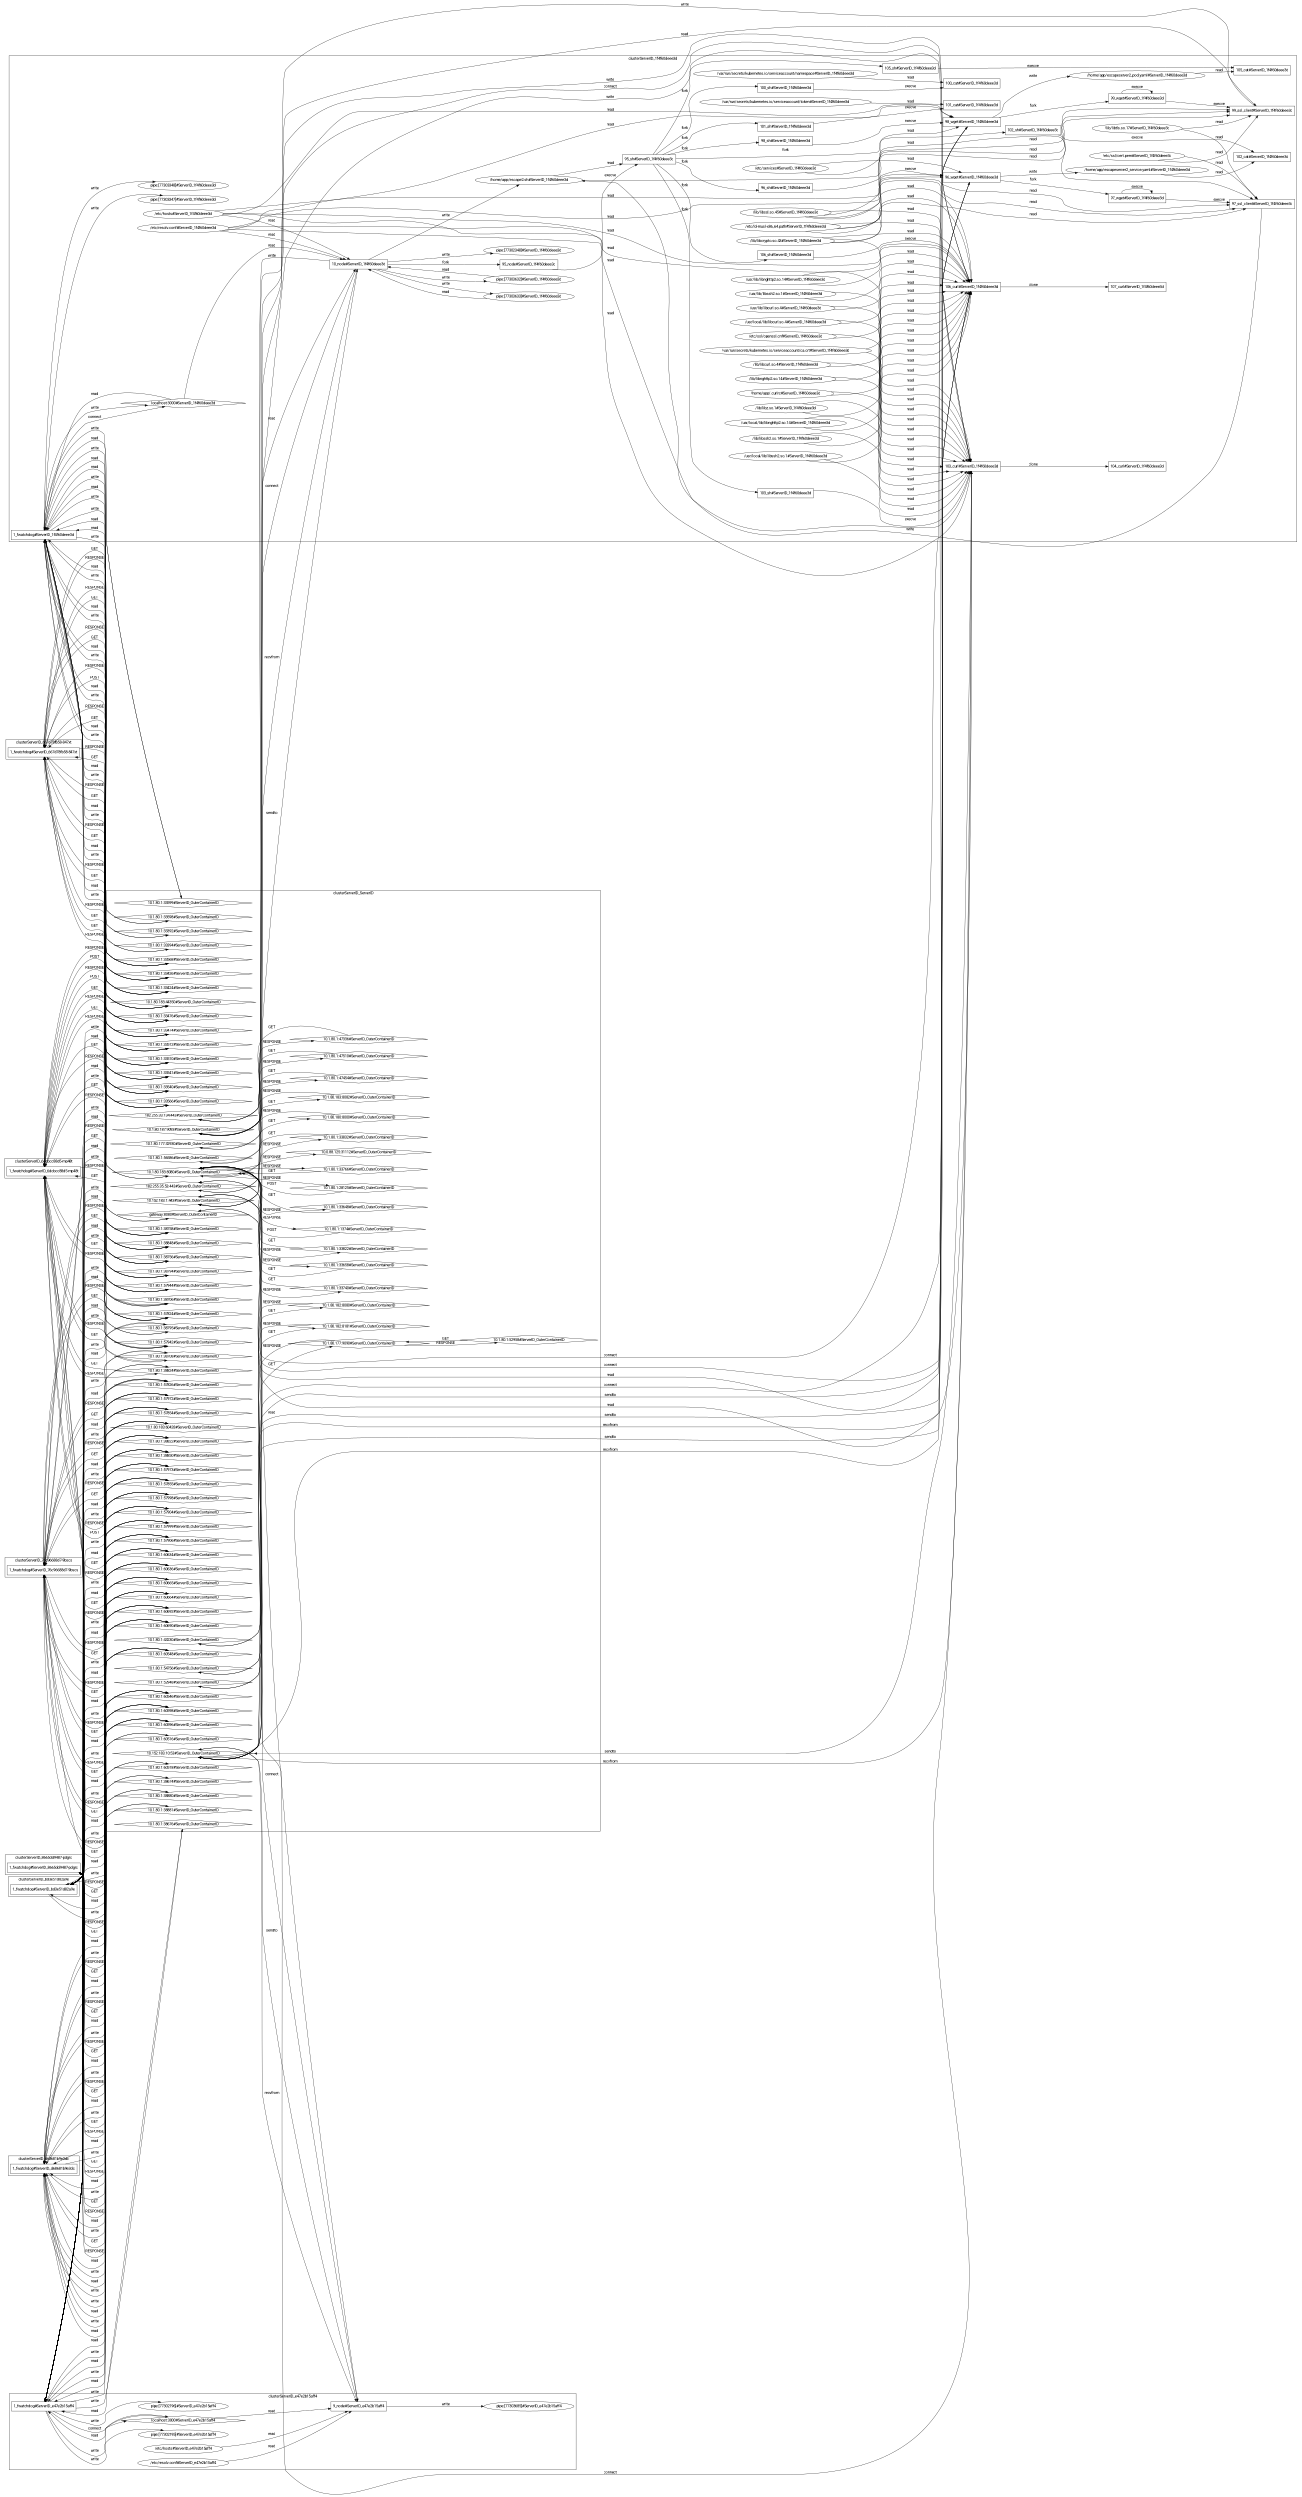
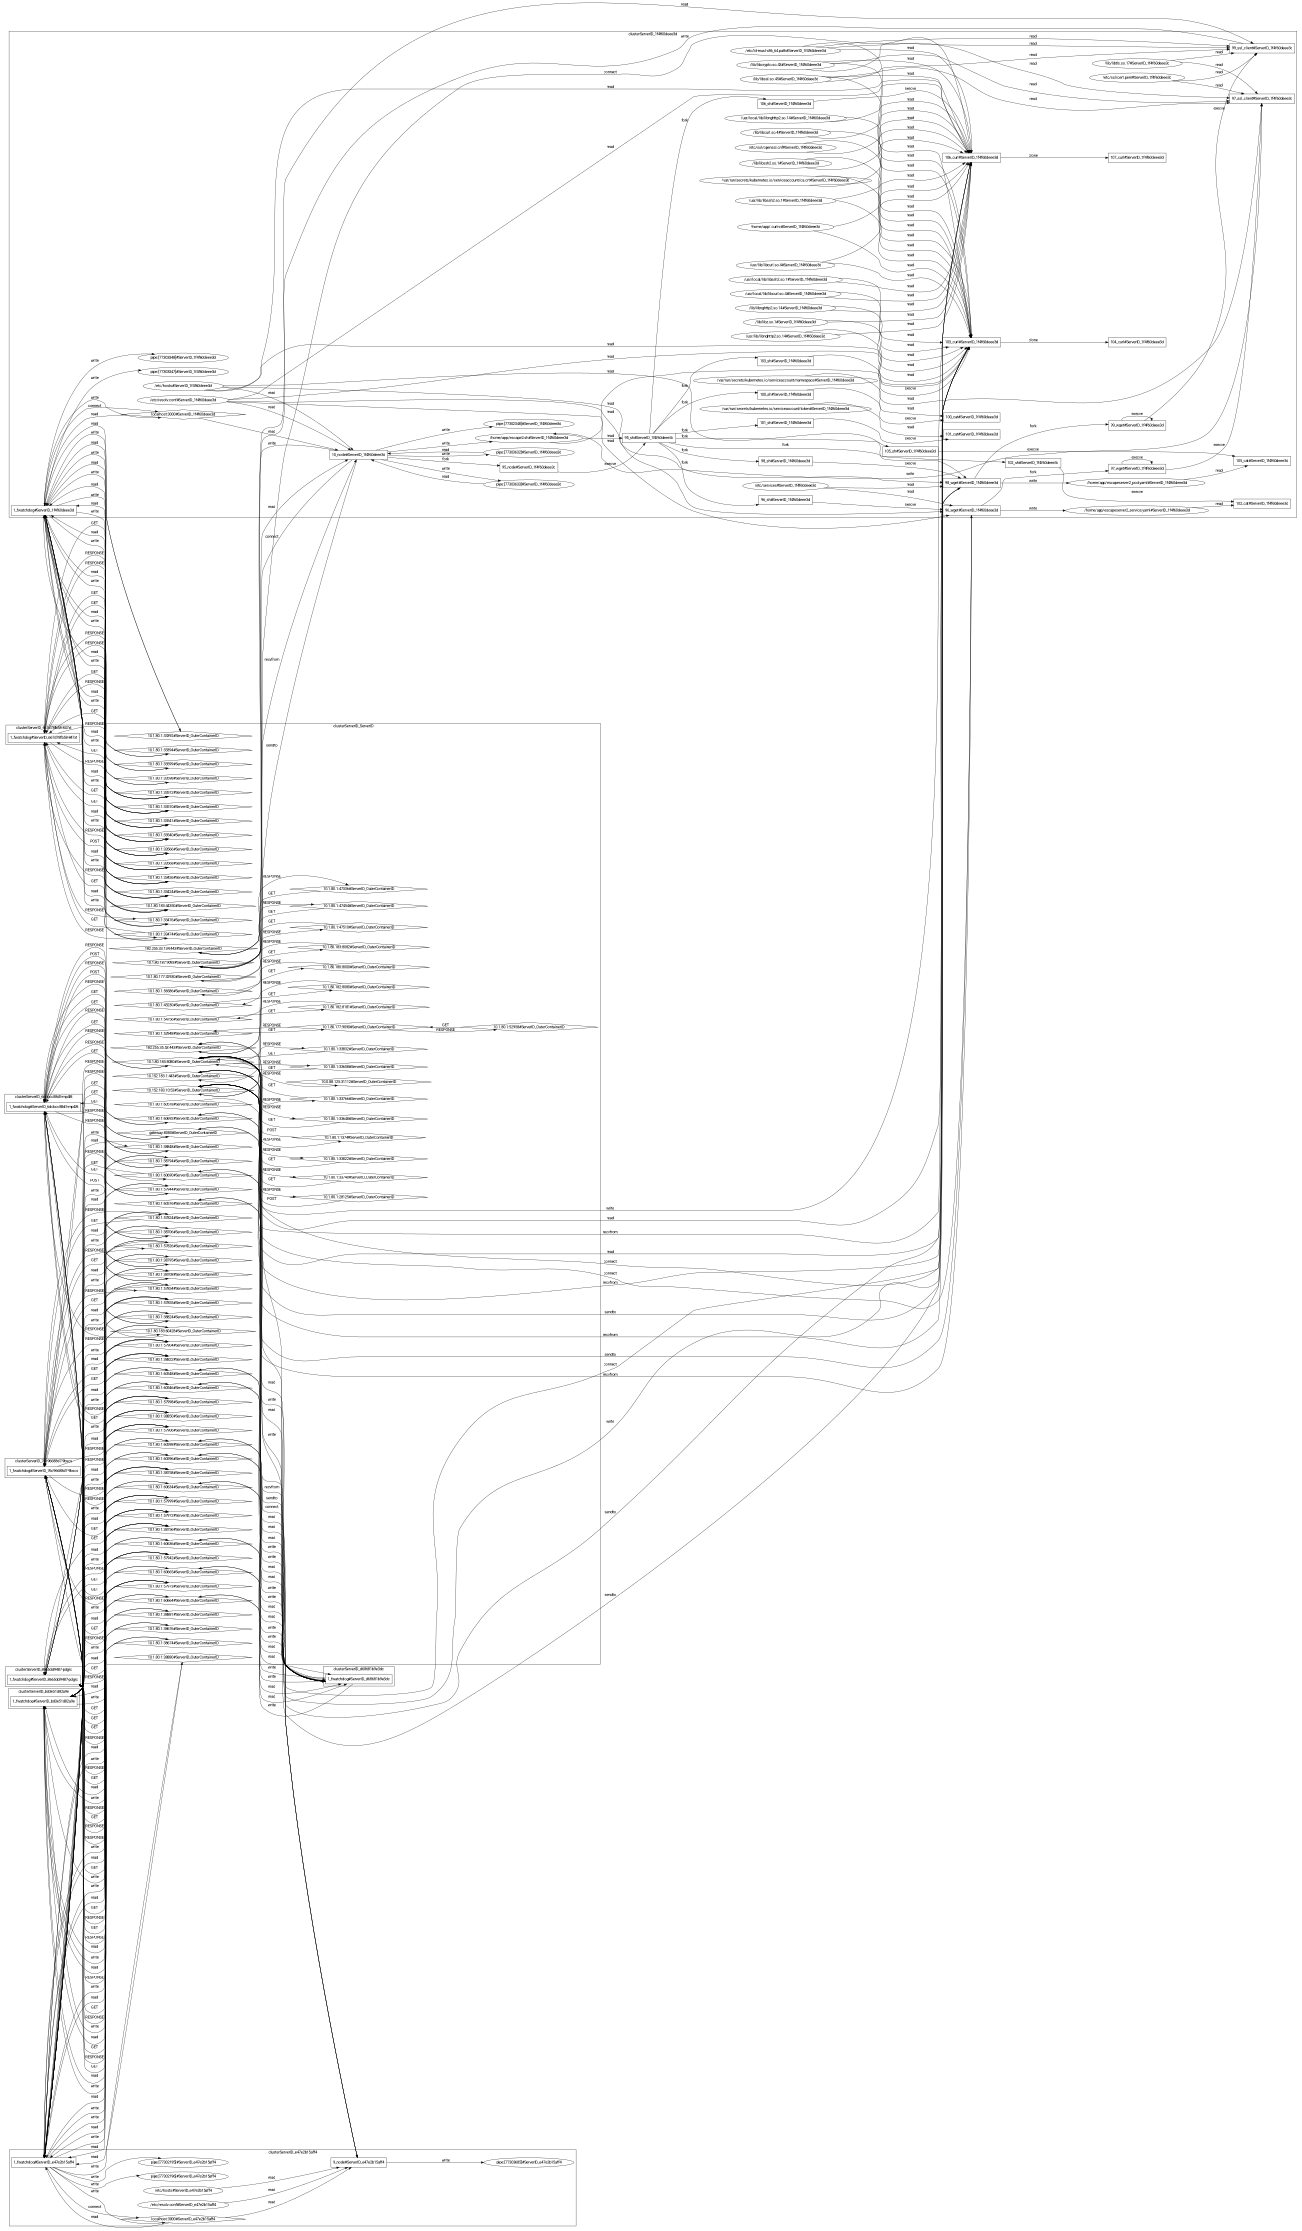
(610, 1385) -> (610, 1335)
(106, 2106) -> none
